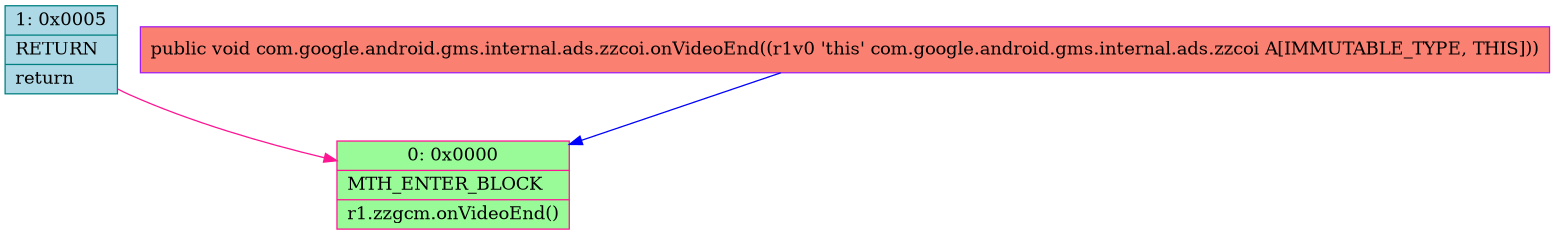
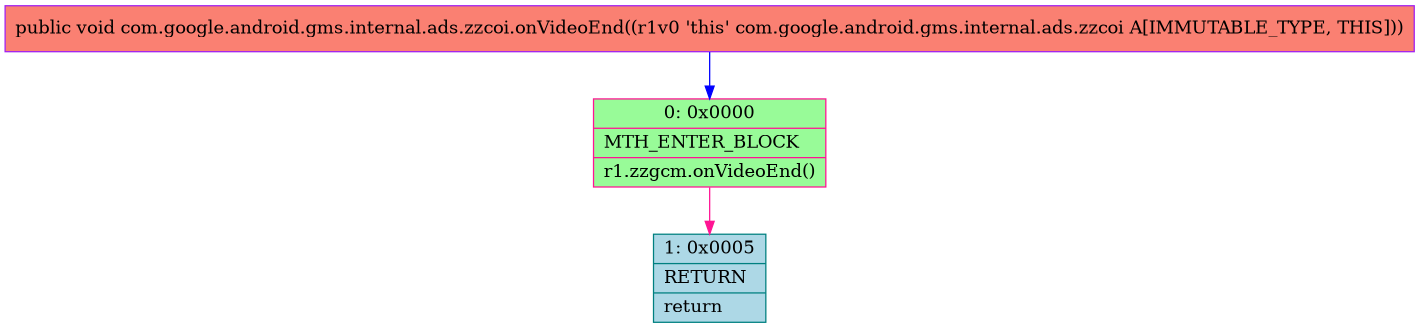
(219, 128) -> (710, 204)
